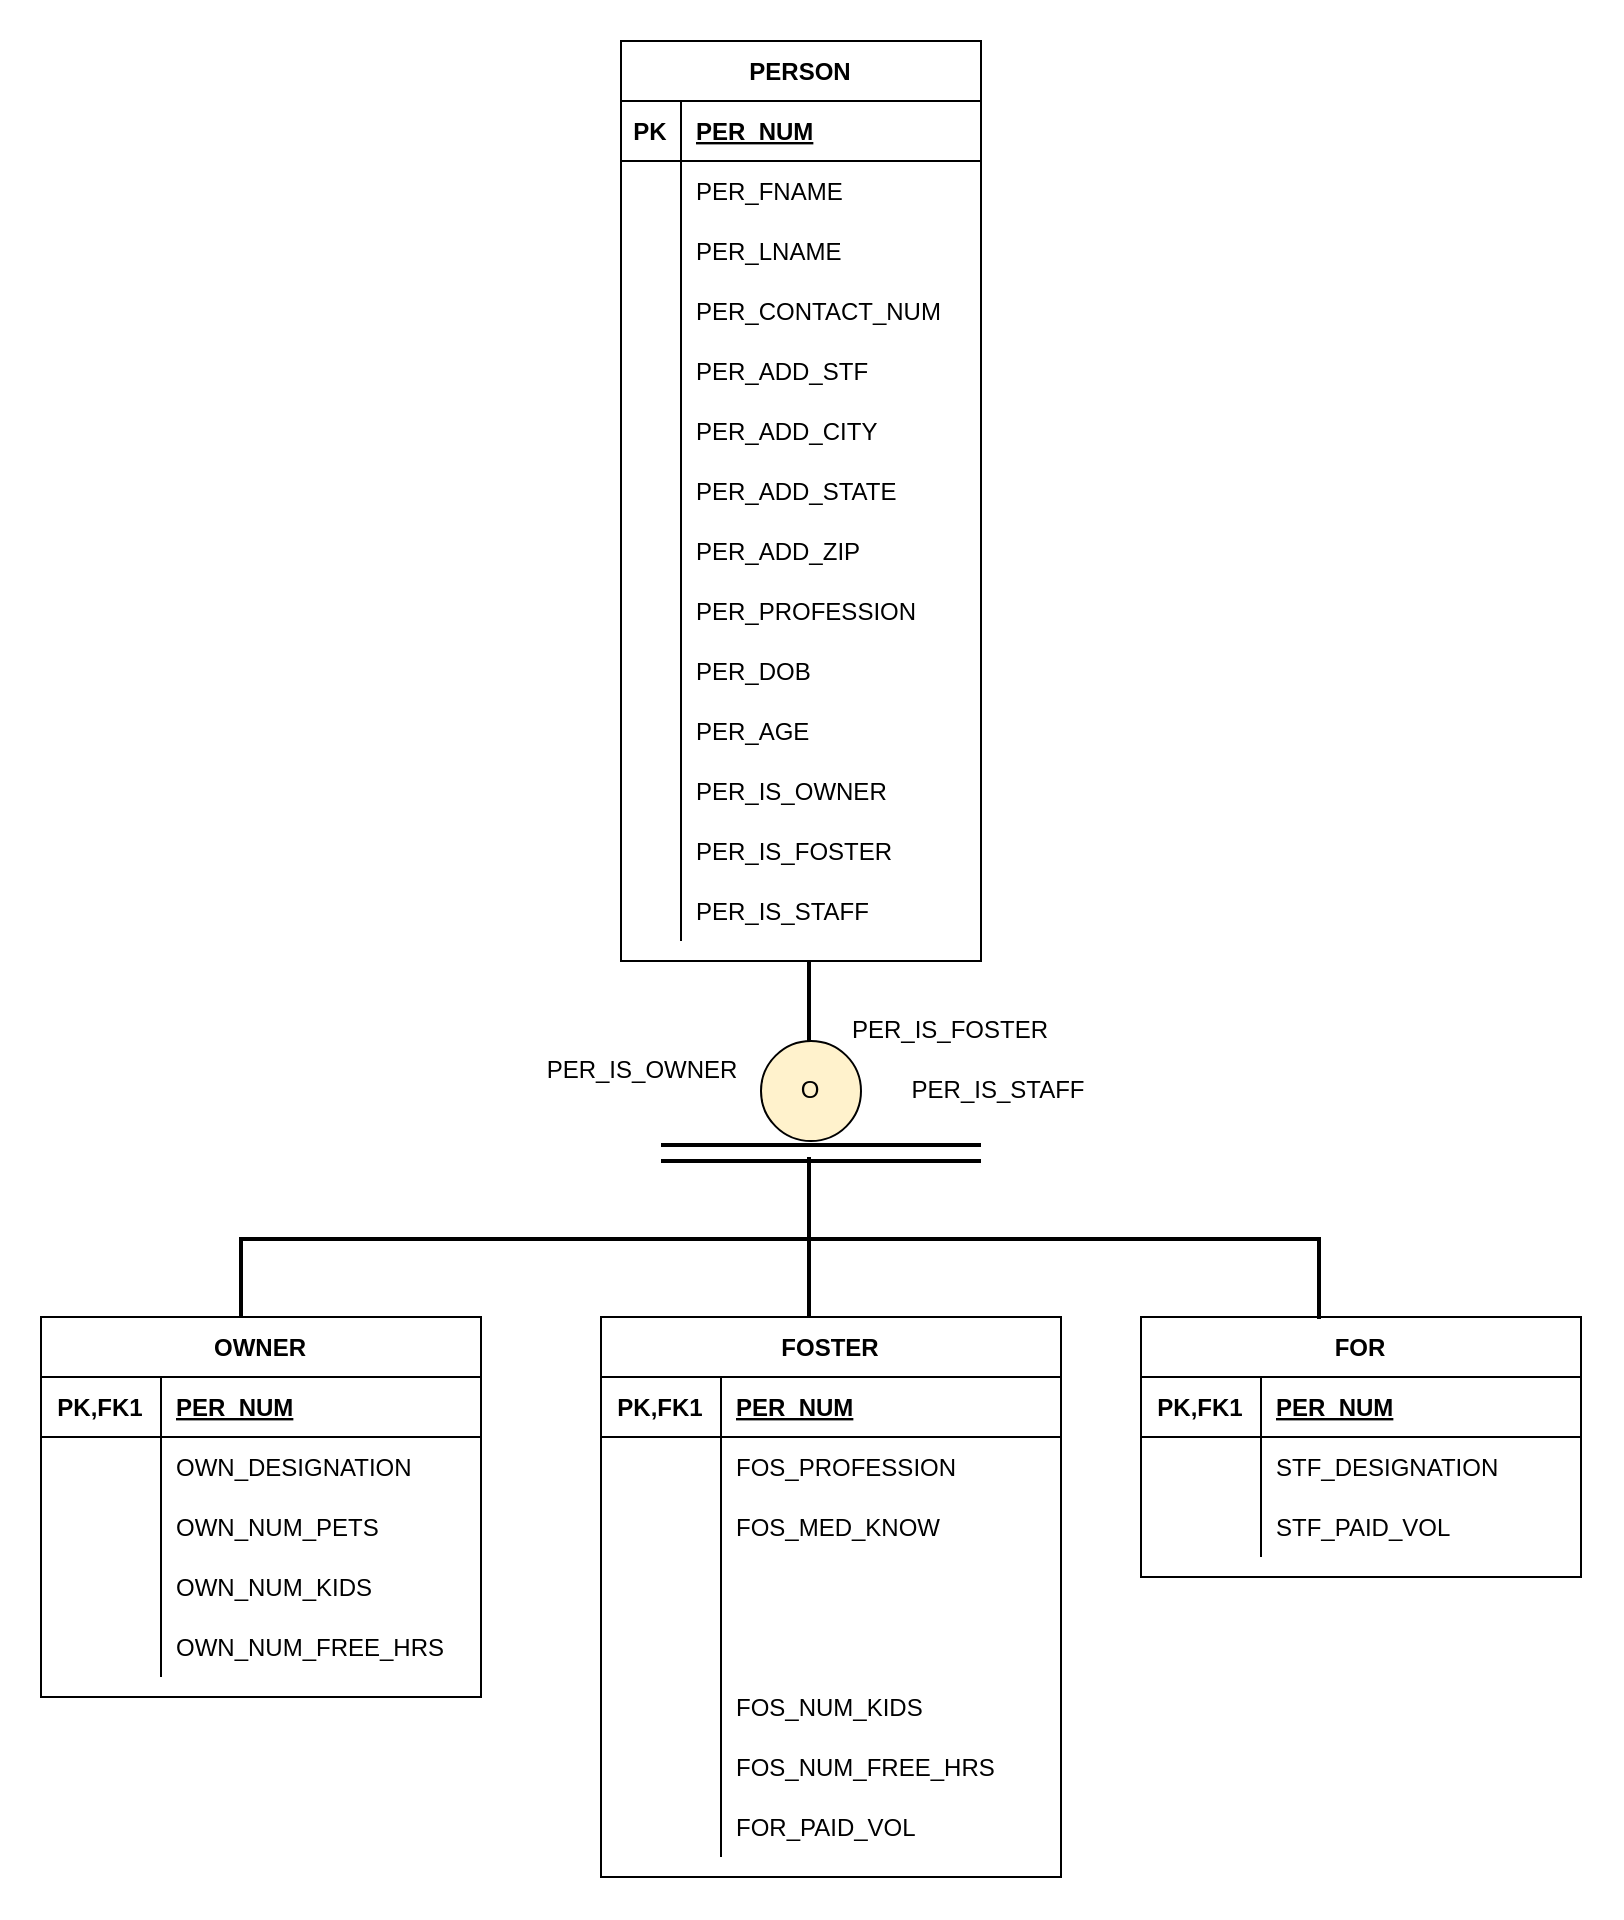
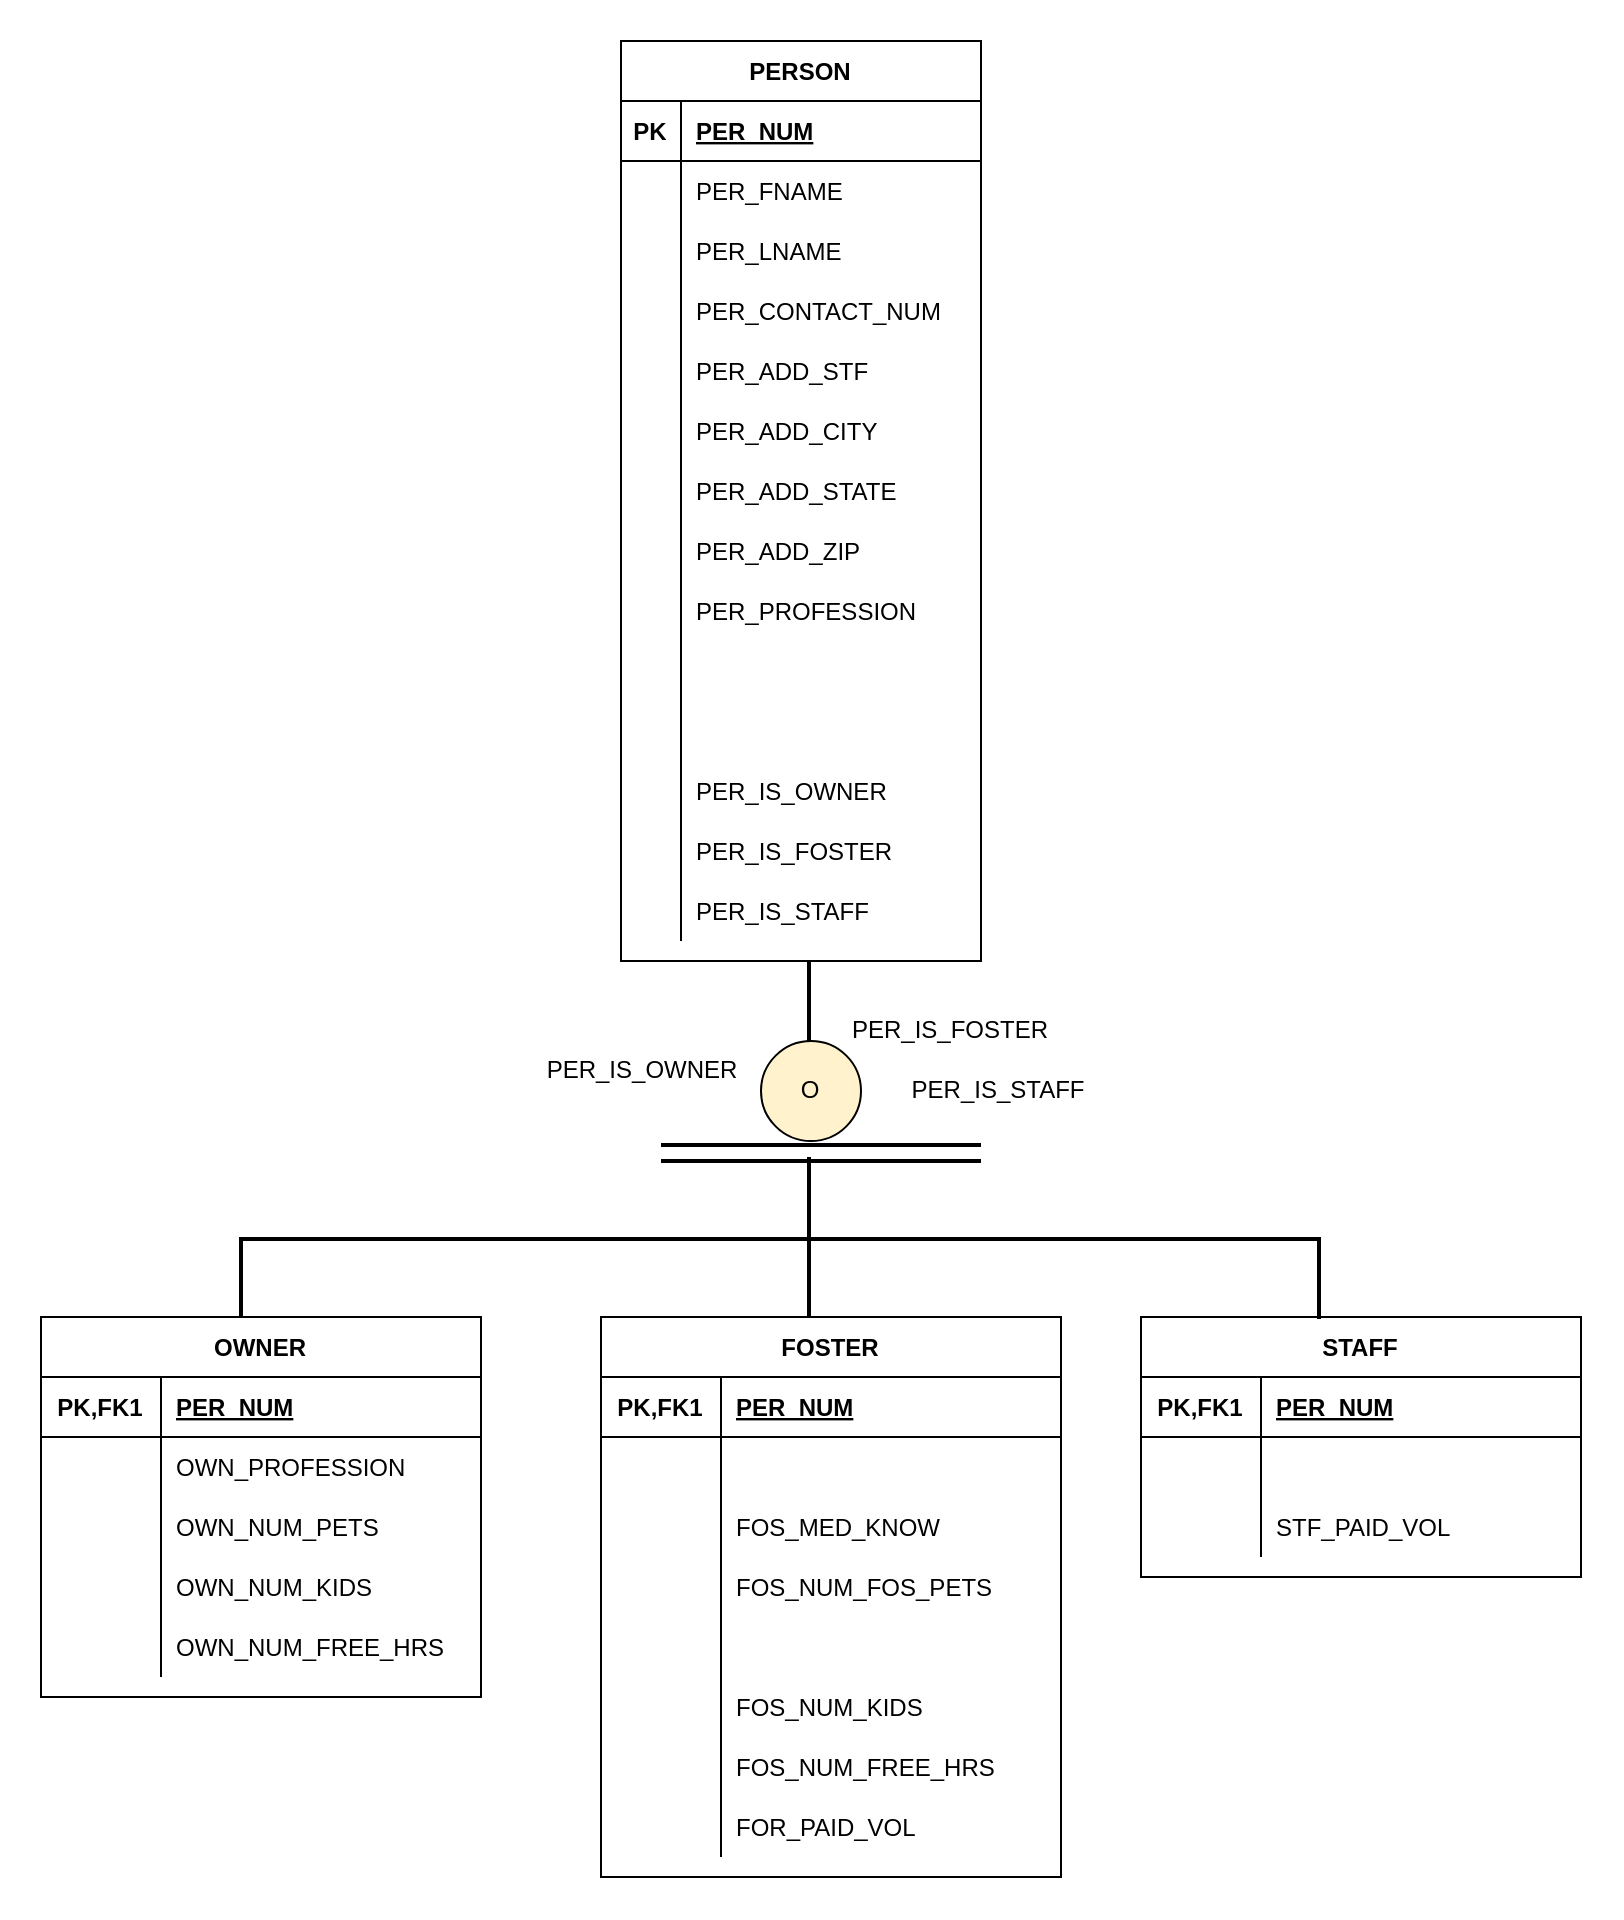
(831, 671) -> none
(831, 731) -> none
(1360, 1348) -> (1360, 1348)
(891, 1467) -> none
(1421, 1467) -> none
(277, 1468) -> (270, 1468)
none -> (891, 1587)
